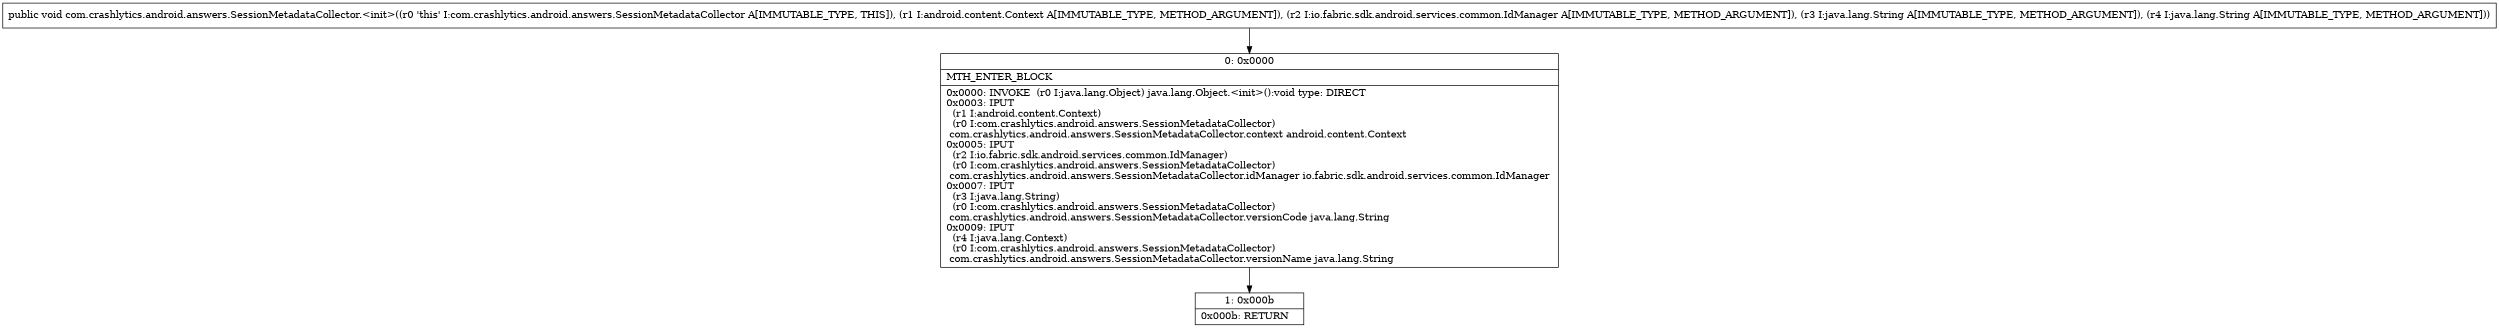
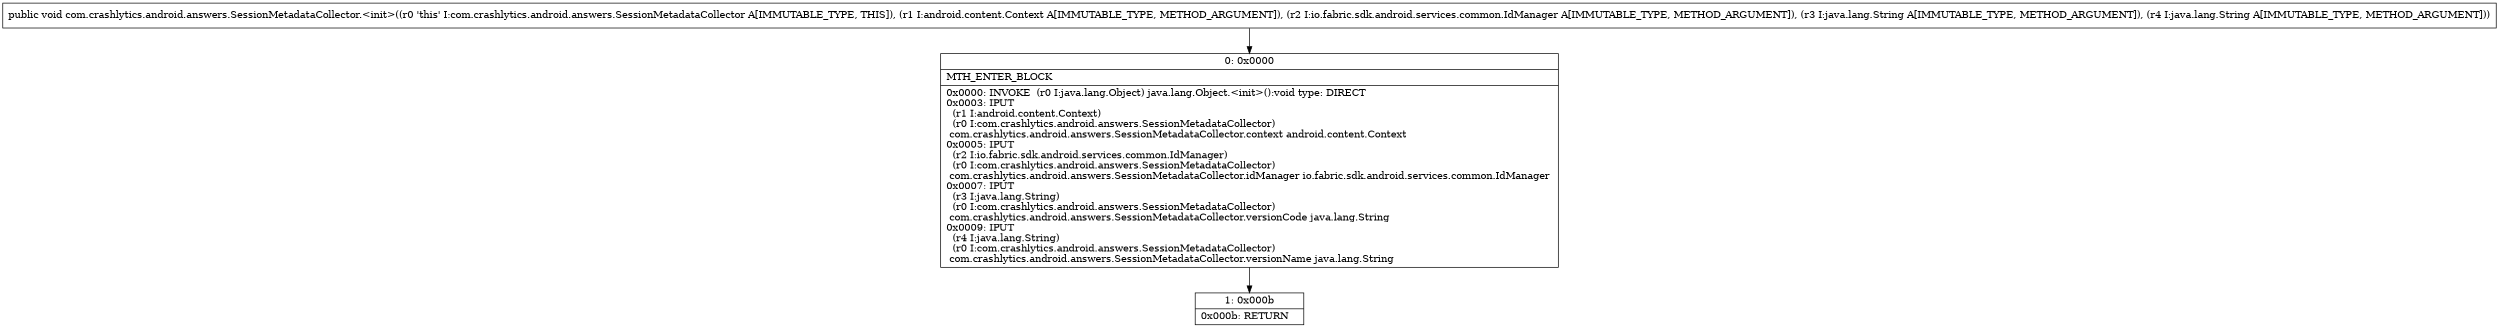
(1007, 238) -> (1003, 238)
